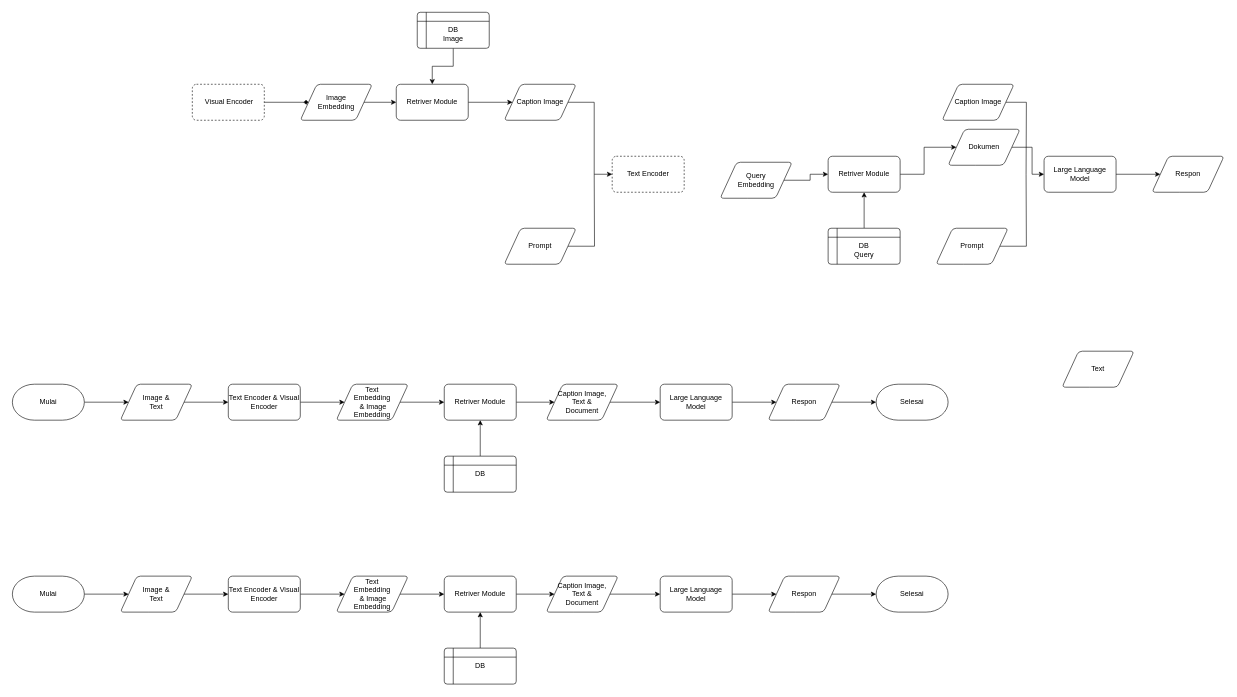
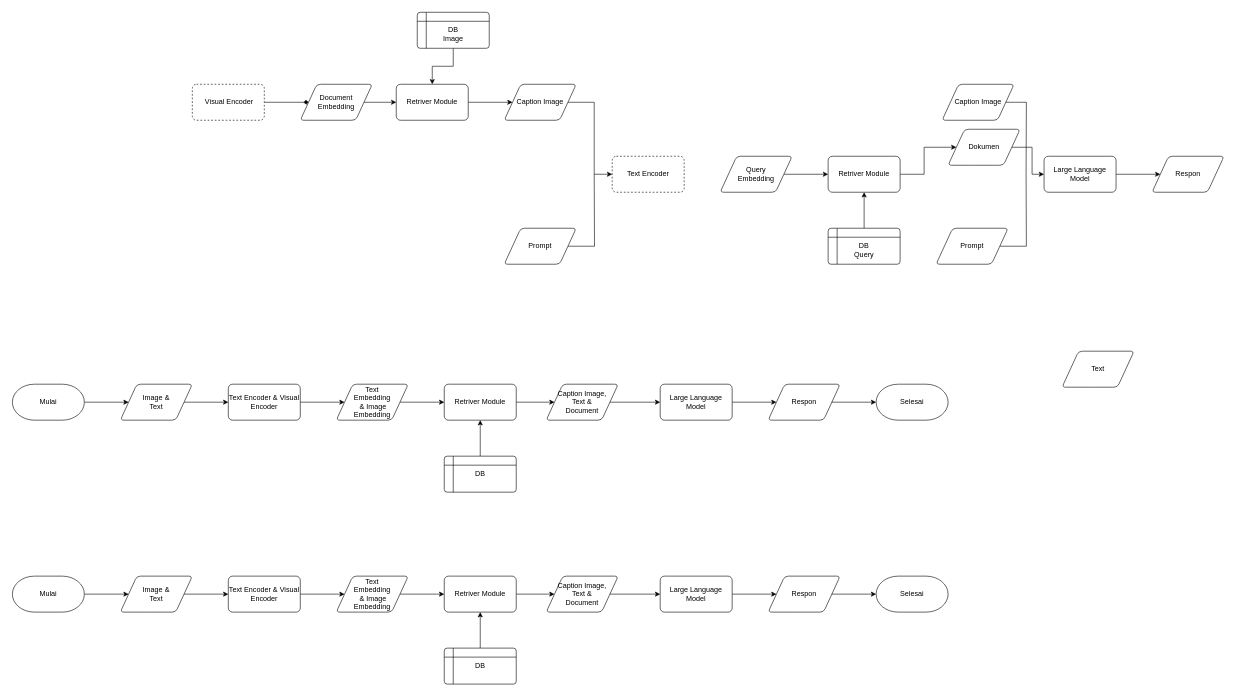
(336, 102) -> (336, 102)
(756, 180) -> (756, 174)
